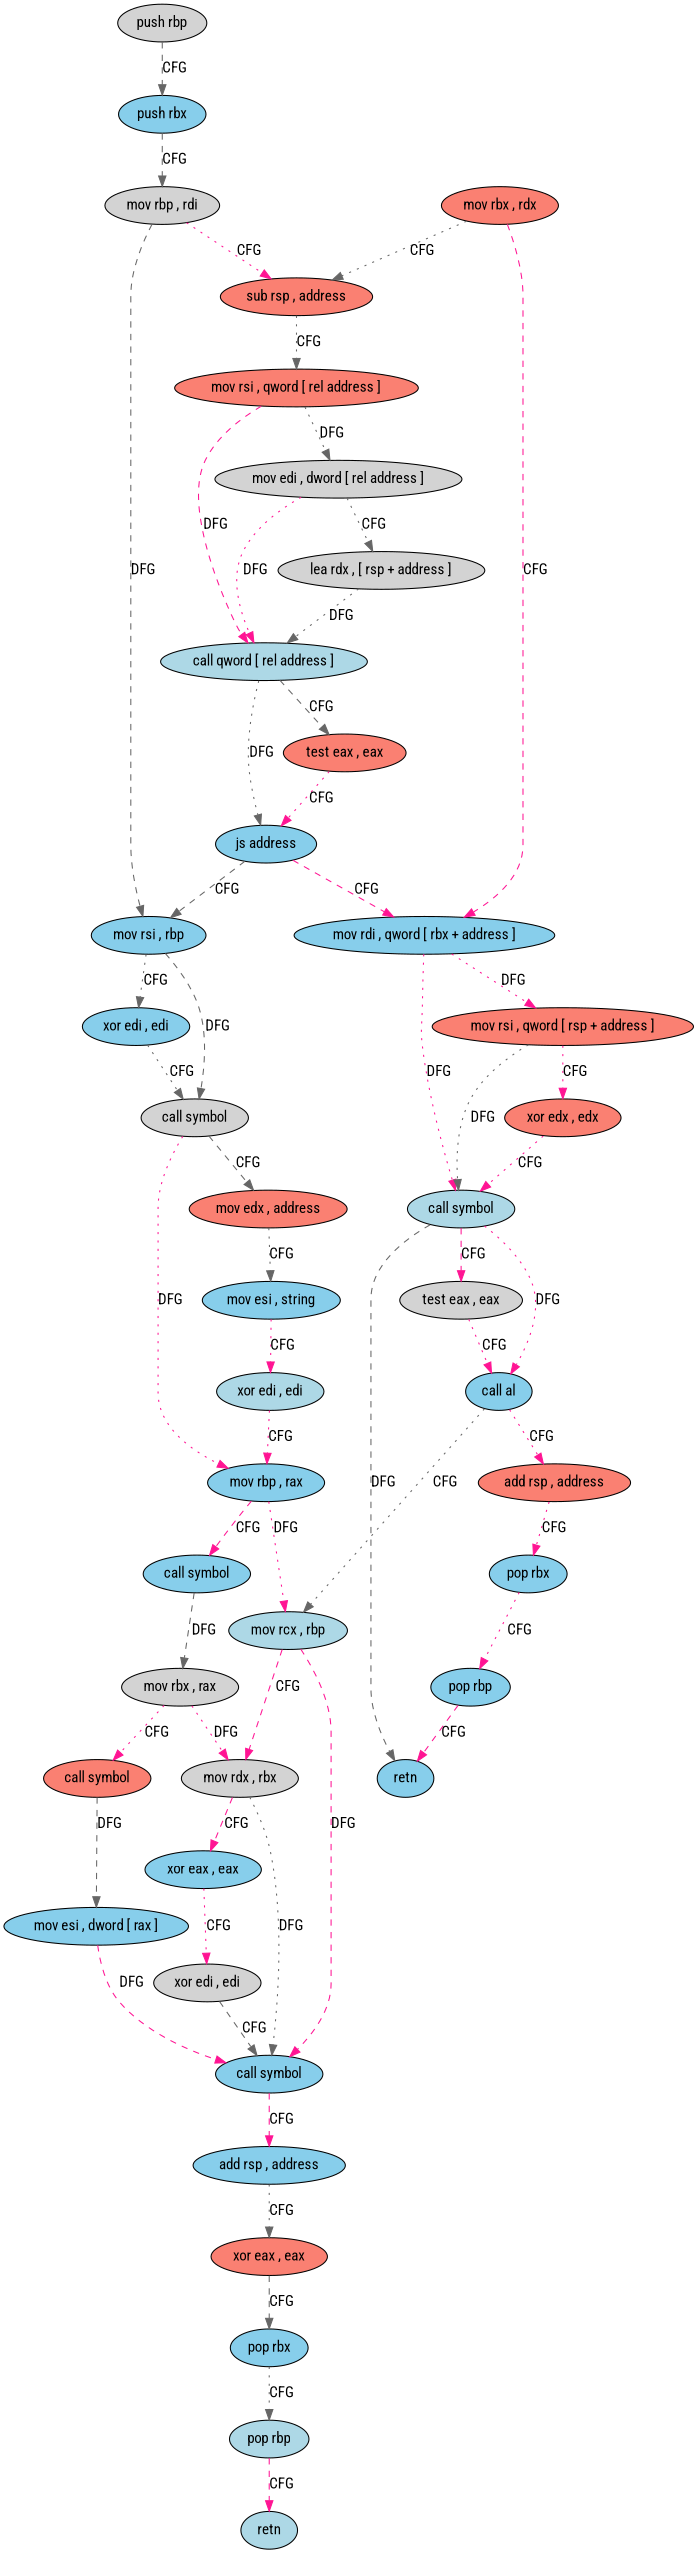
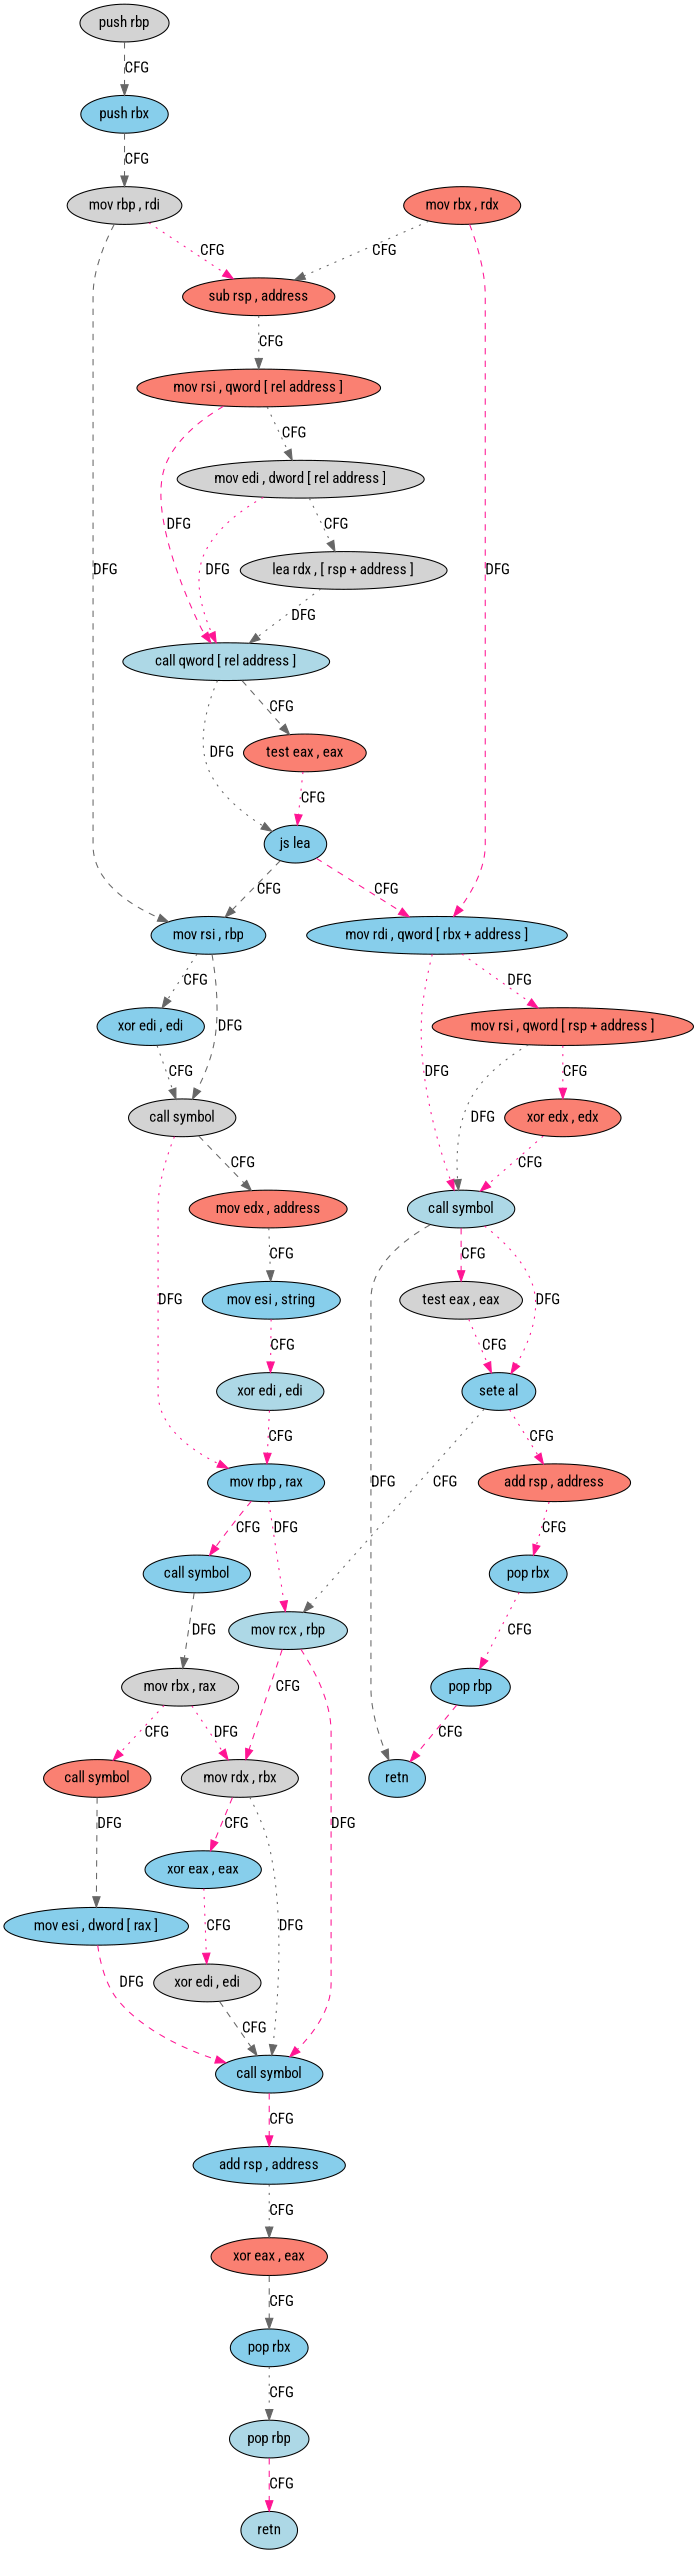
(332, 434) -> (294, 434)
(536, 570) -> (498, 570)
(266, 844) -> (295, 844)
(499, 1392) -> (499, 1392)
